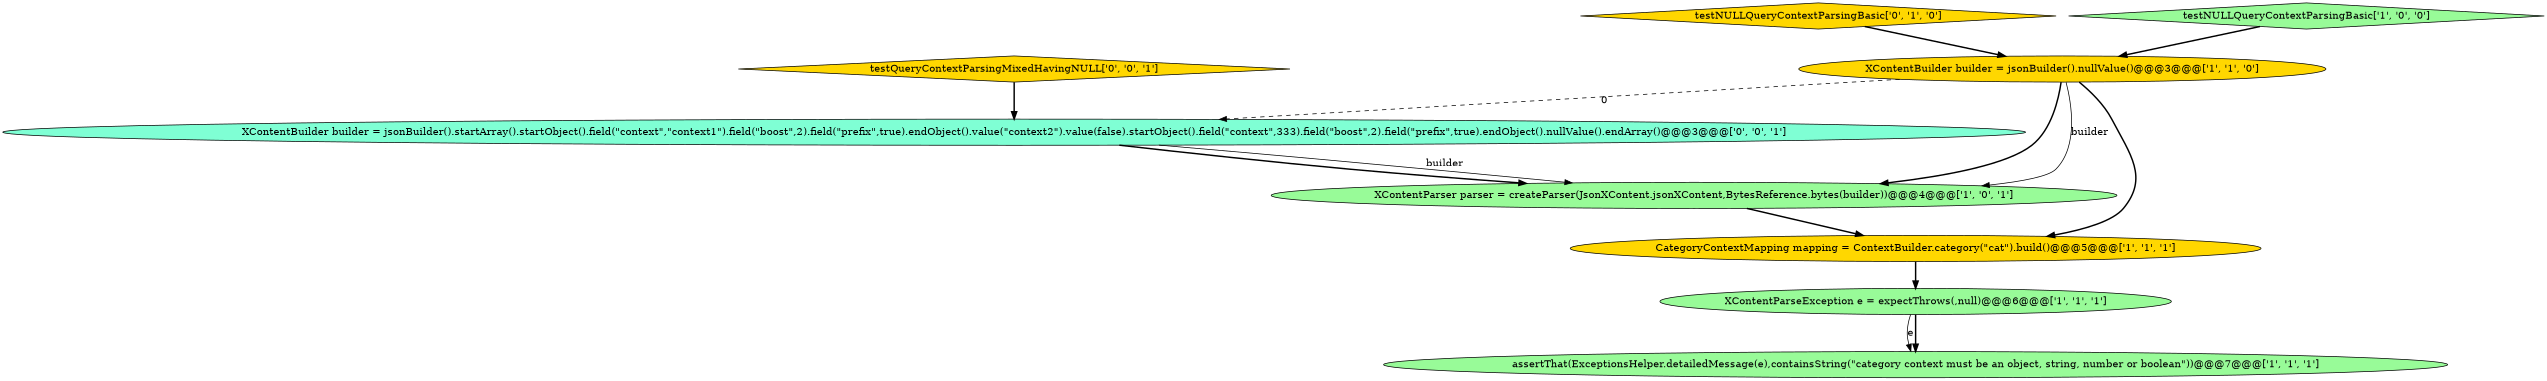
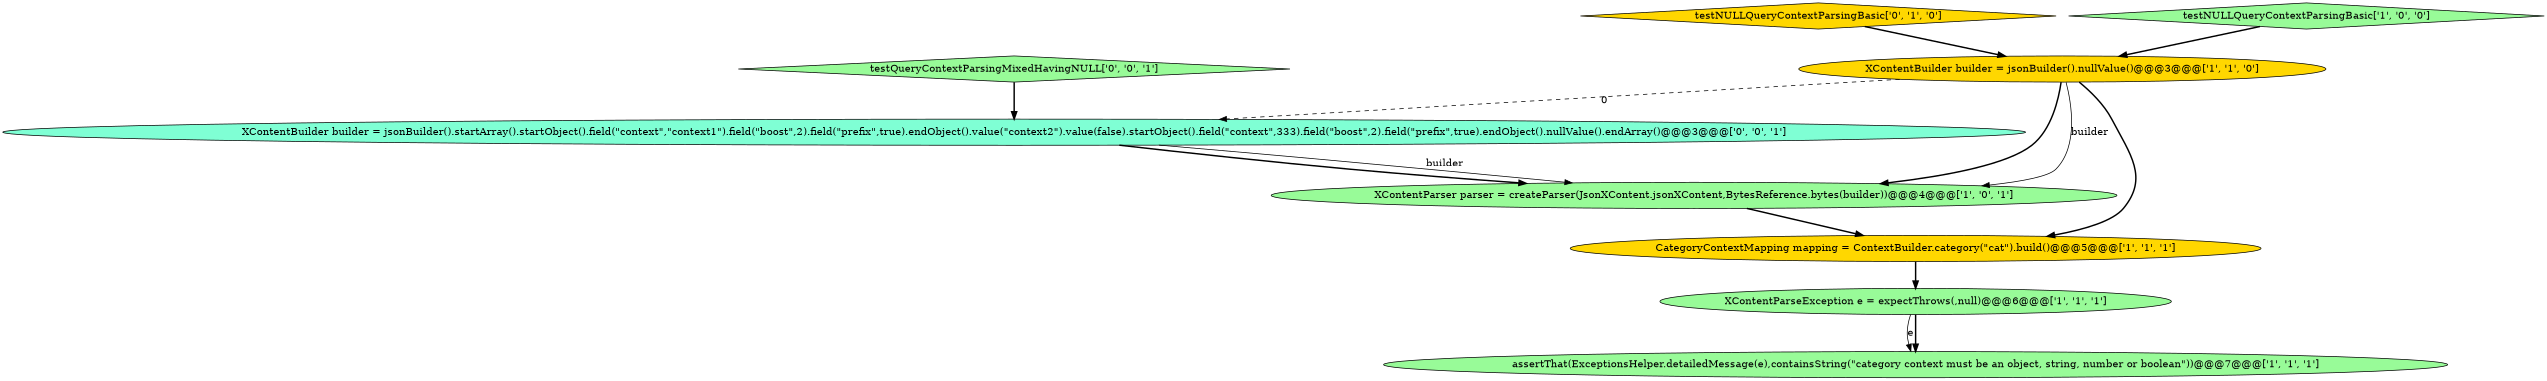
(1014, 69) -> (1014, 69)
